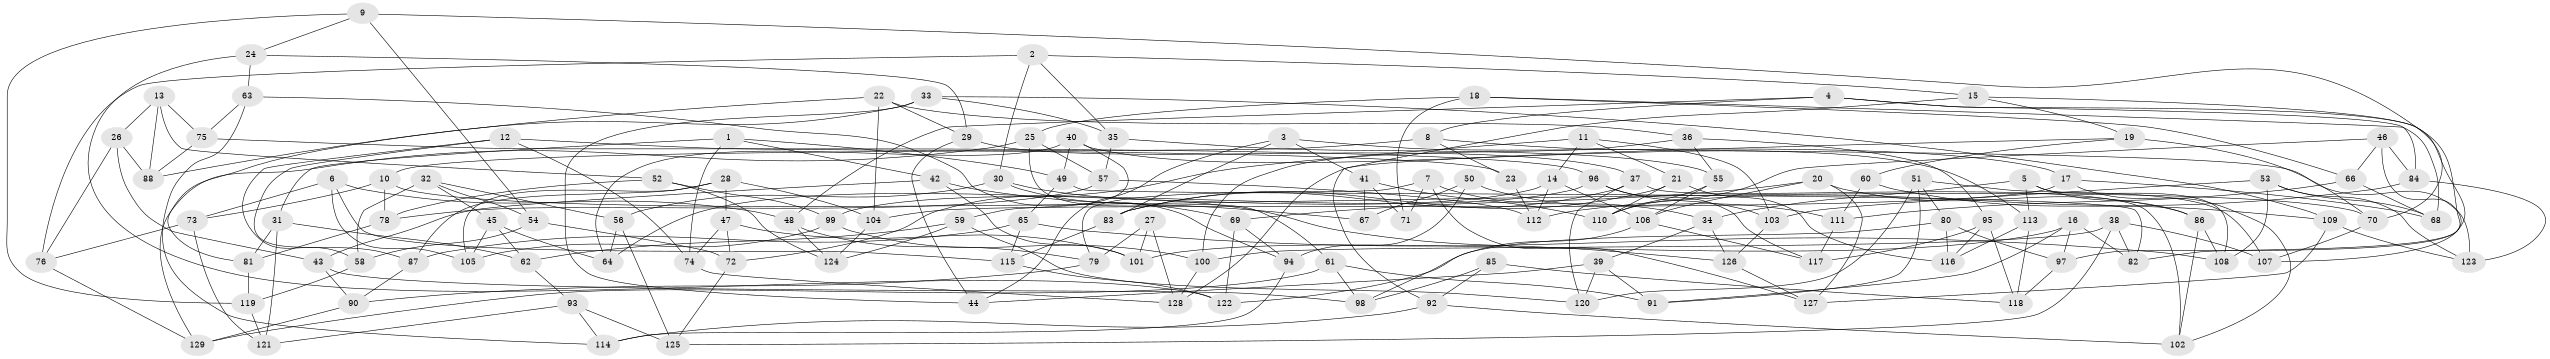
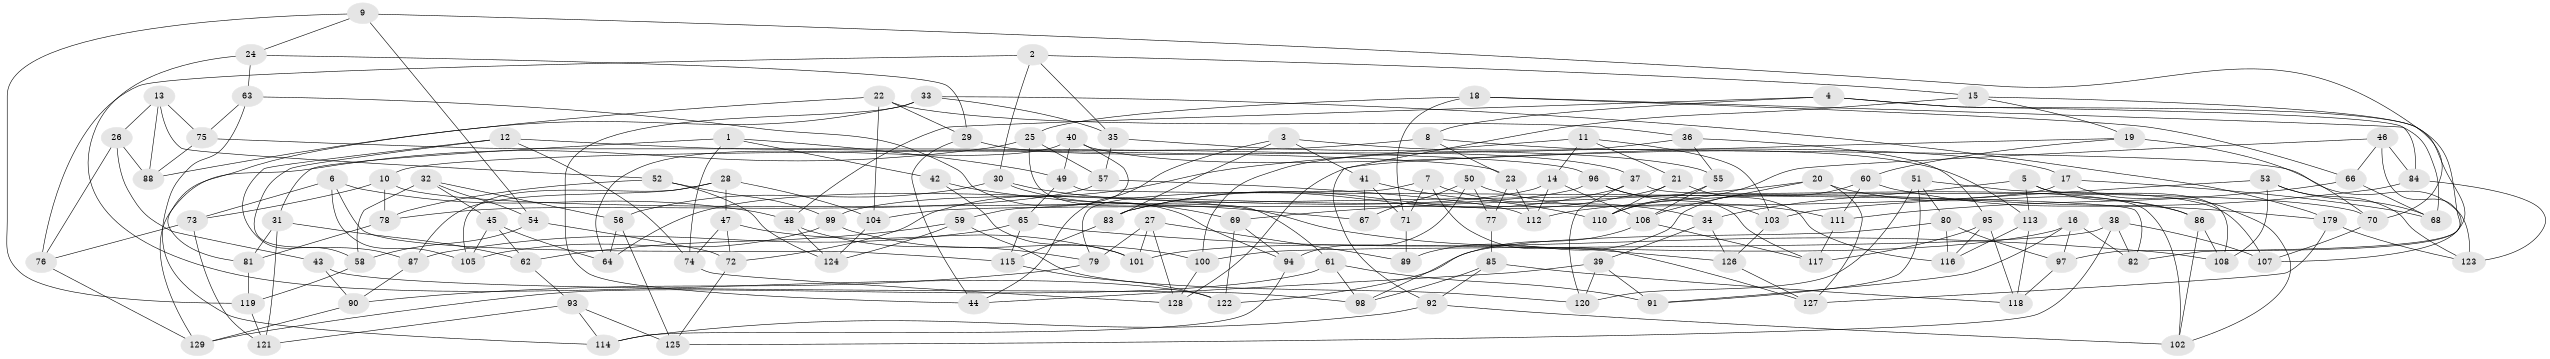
(636, 197) -> none
none -> (1491, 221)
(2330, 221) -> (2330, 221)
none -> (1406, 262)
